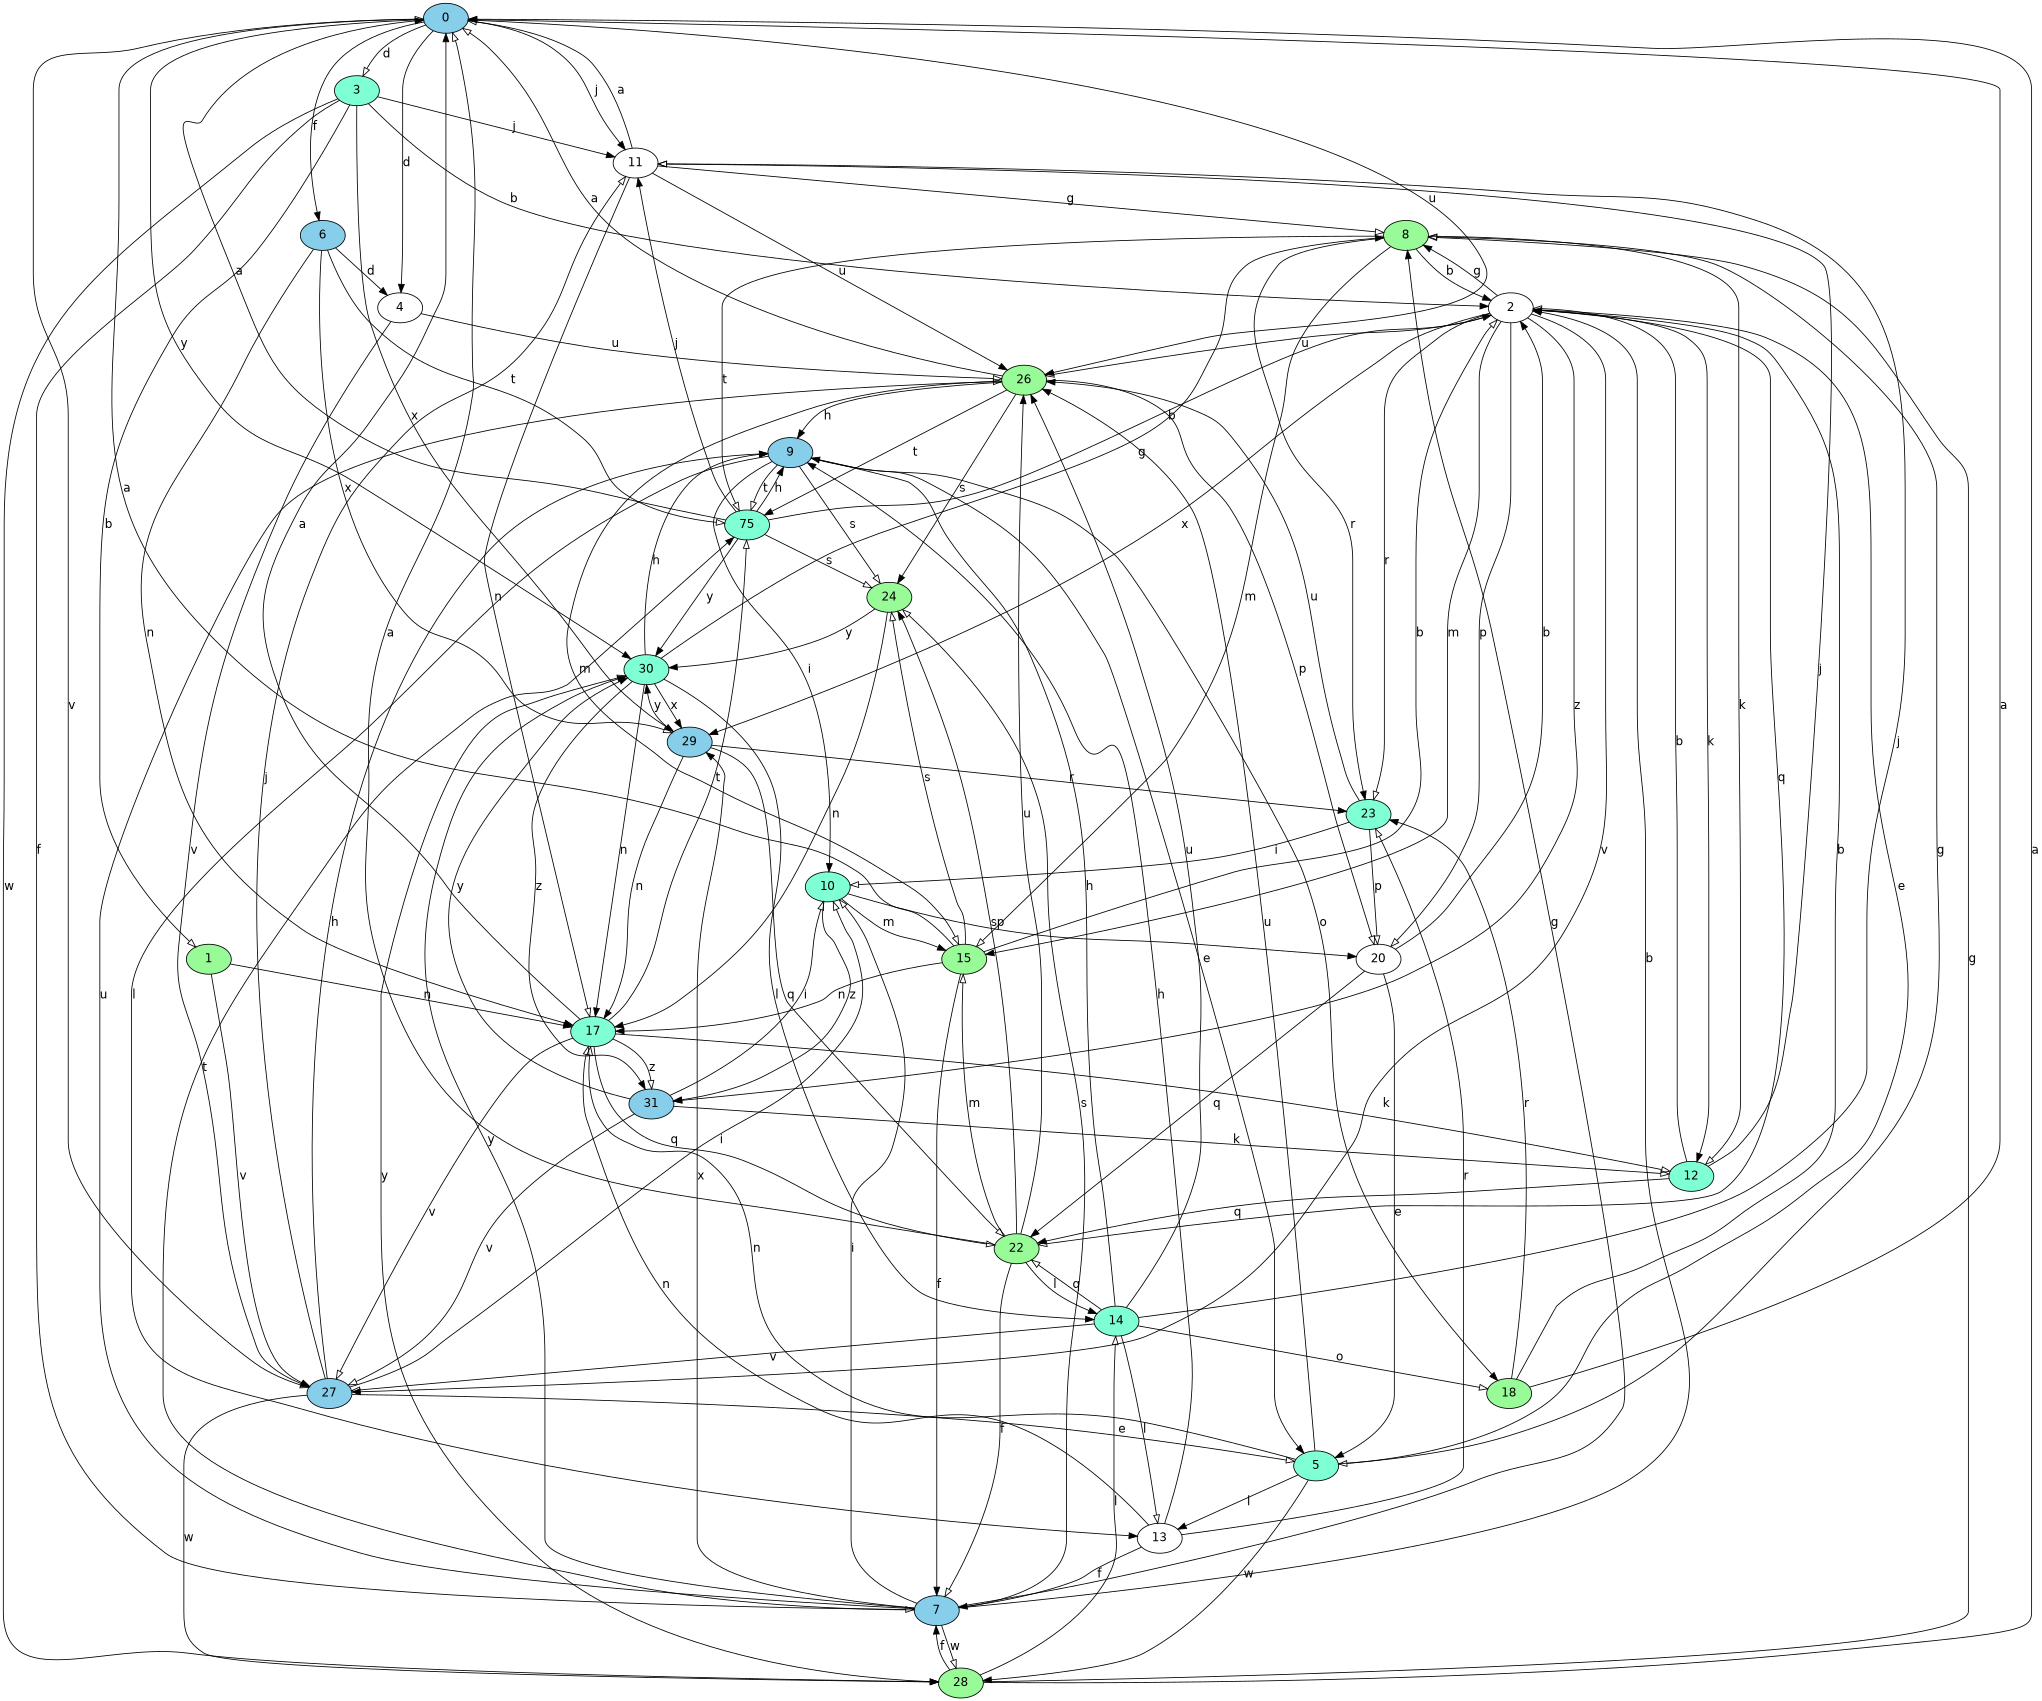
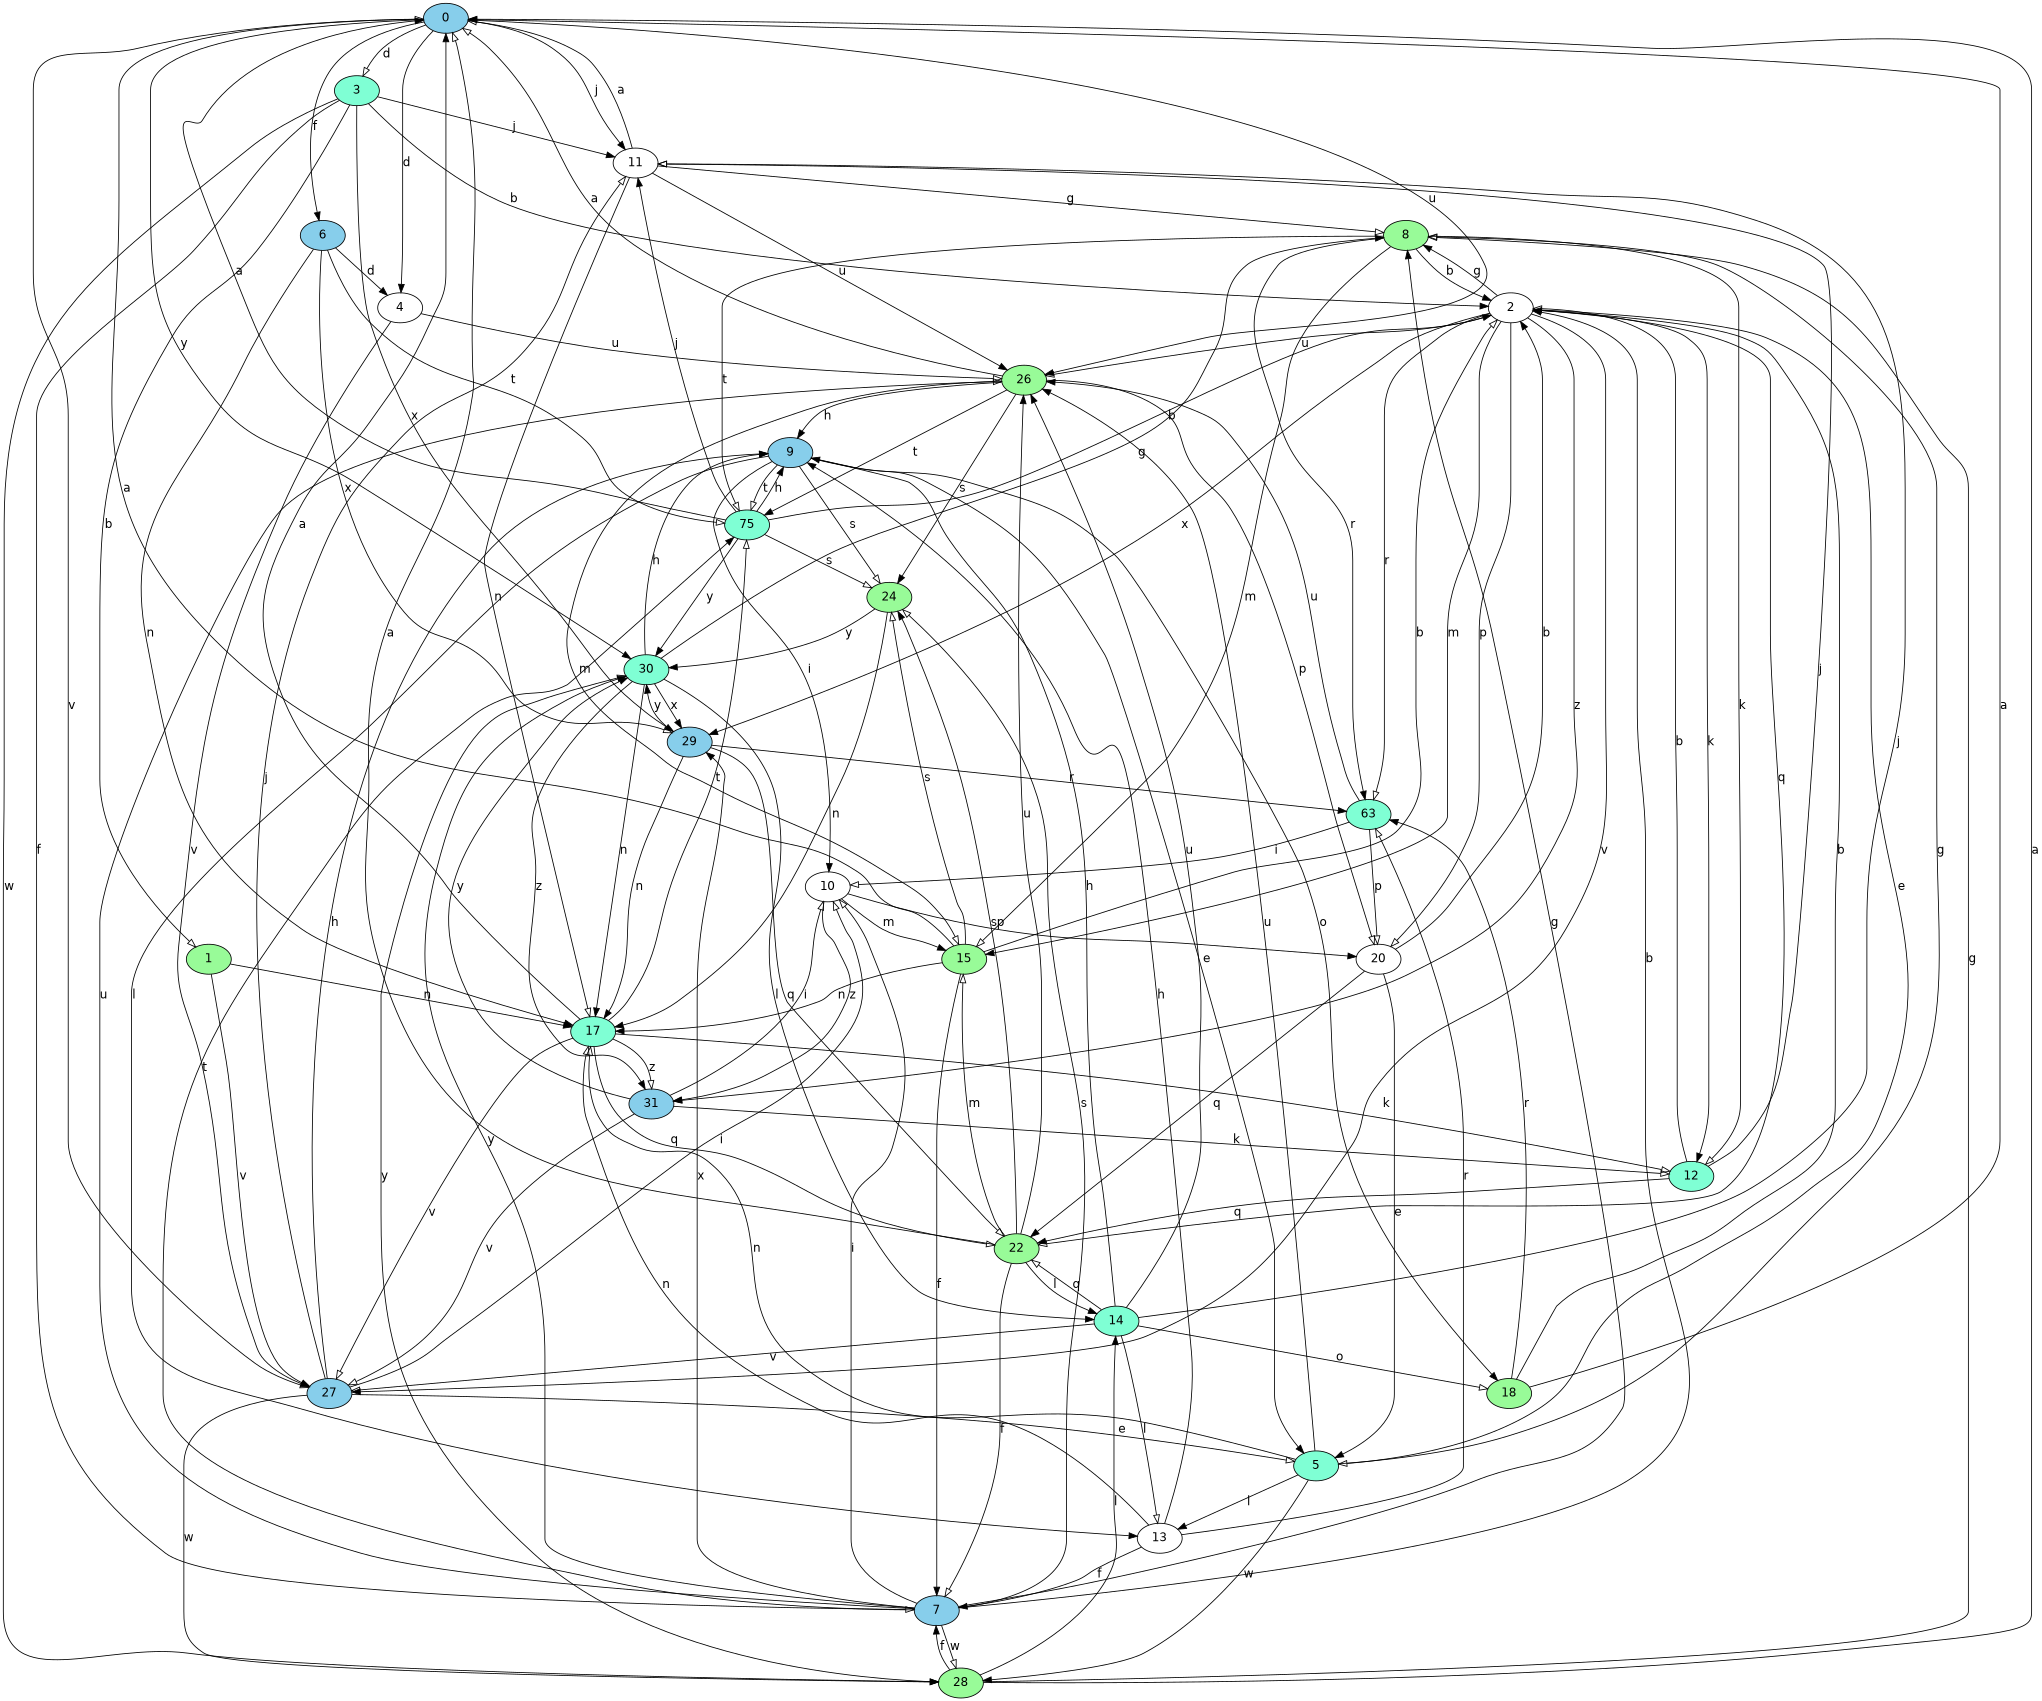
(1369, 814) -> (1369, 814)
(828, 887) -> (828, 887)
(1116, 1544) -> (1116, 1544)
